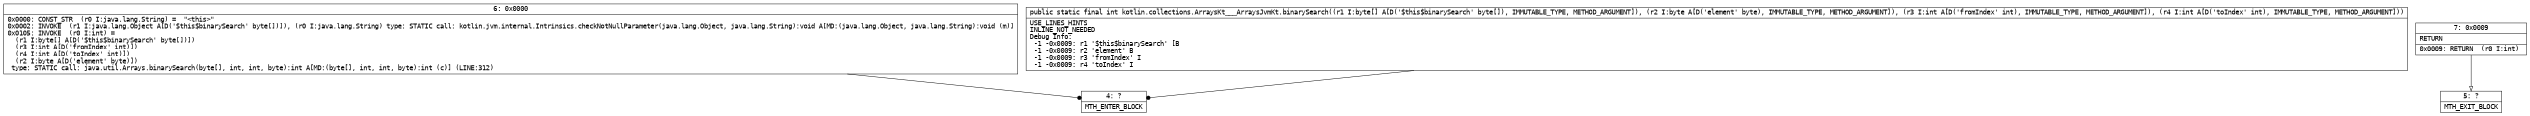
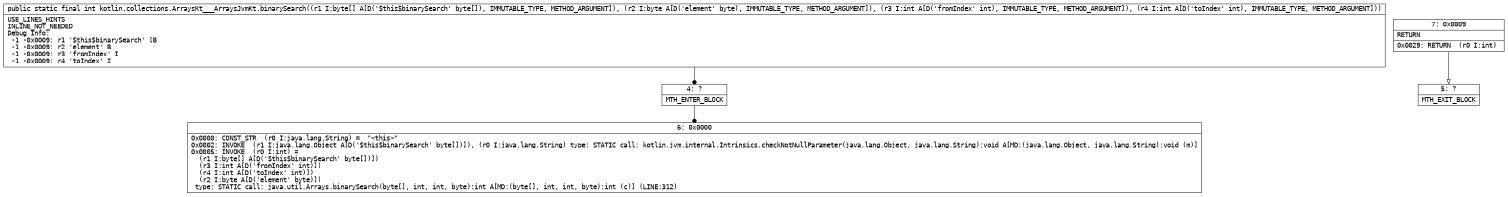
(63, 34) -> (247, 152)
(2471, 49) -> (1449, 46)
(962, 86) -> (694, 112)
